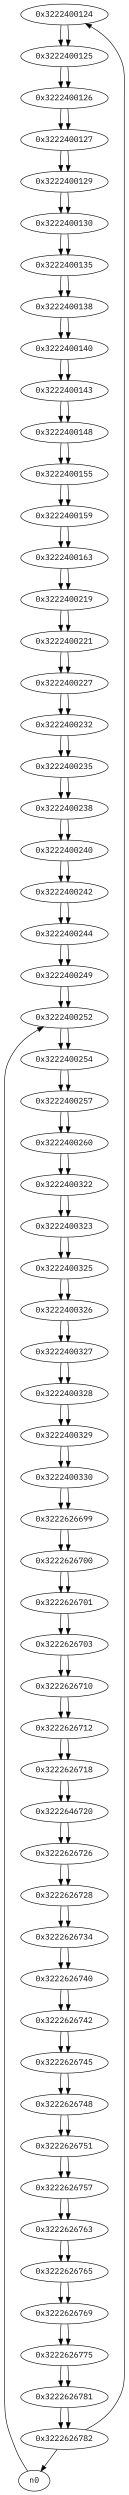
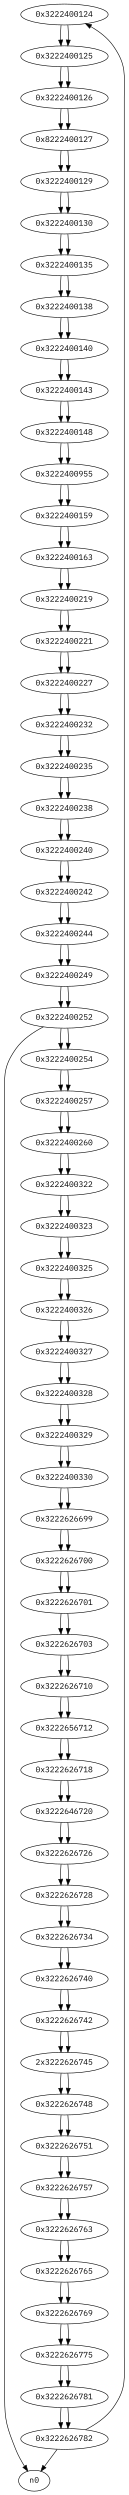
(64, 140) -> (64, 140)
(64, 474) -> (64, 474)
(64, 1728) -> (64, 1728)
(5, 1746) -> (5, 1740)
(64, 2063) -> (64, 2063)
